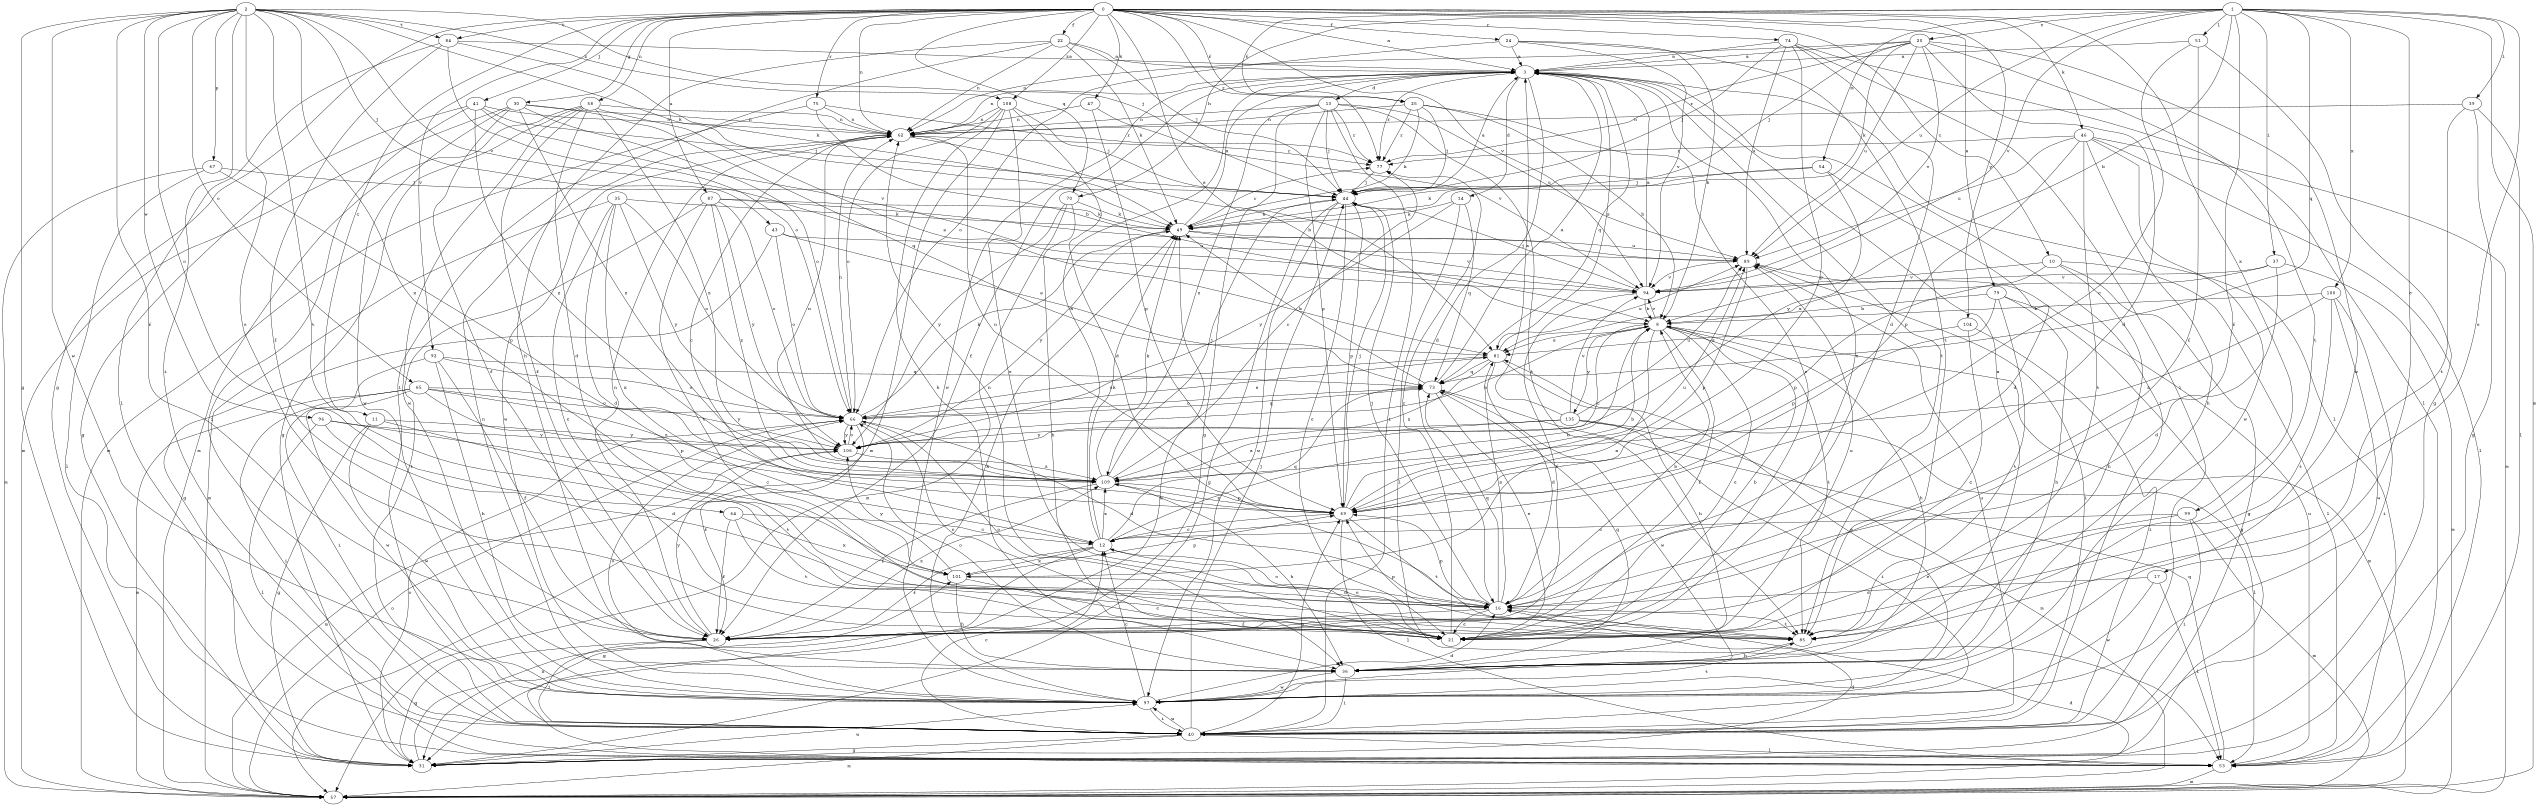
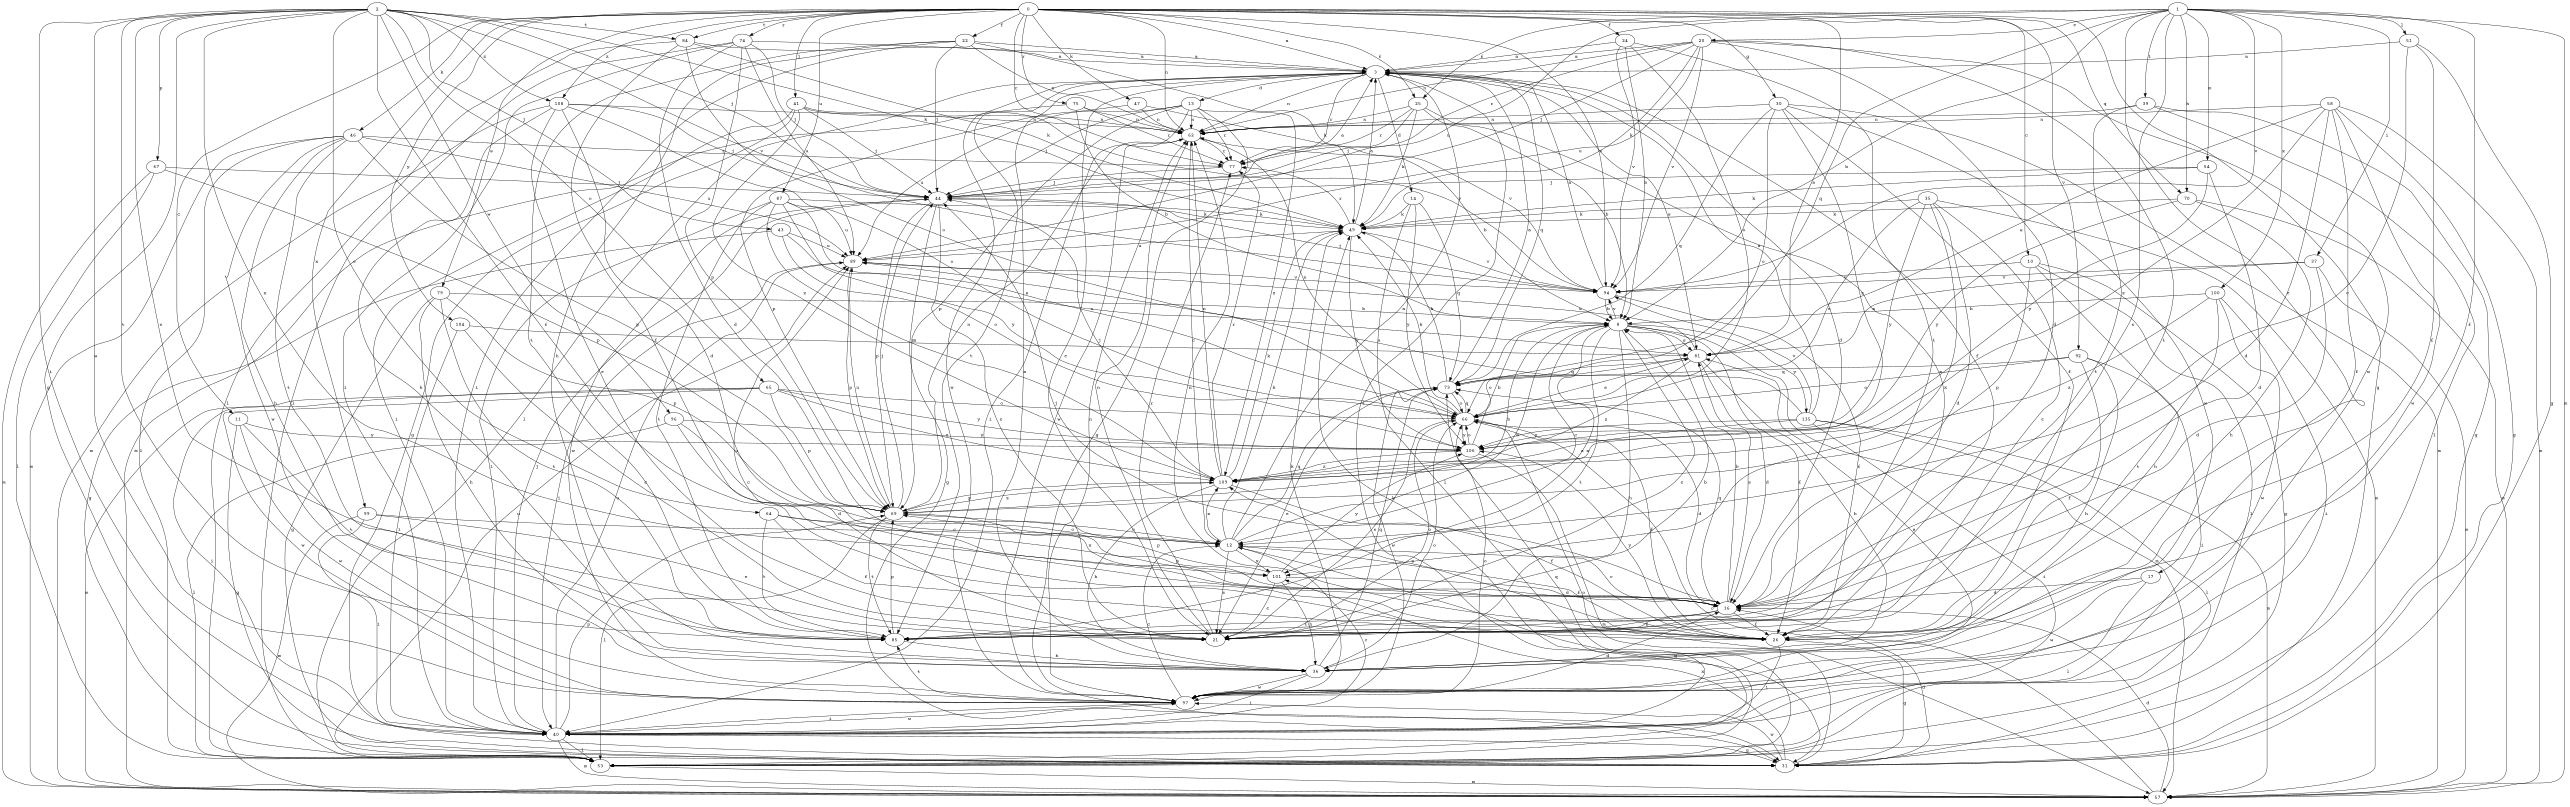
(828, 13) -> none
(1537, 394) -> (532, 274)
(1373, 436) -> (1491, 484)
